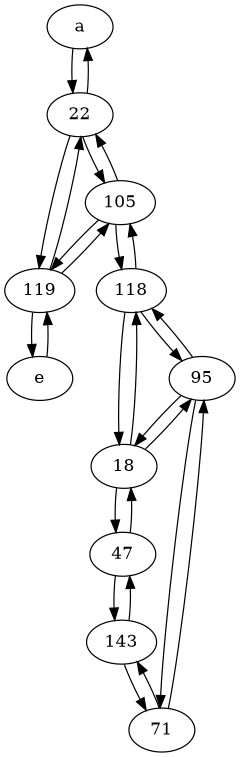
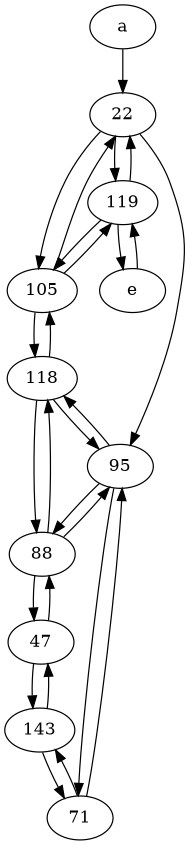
(88, 77) -> (182, 282)
(124, 466) -> (42, 554)
